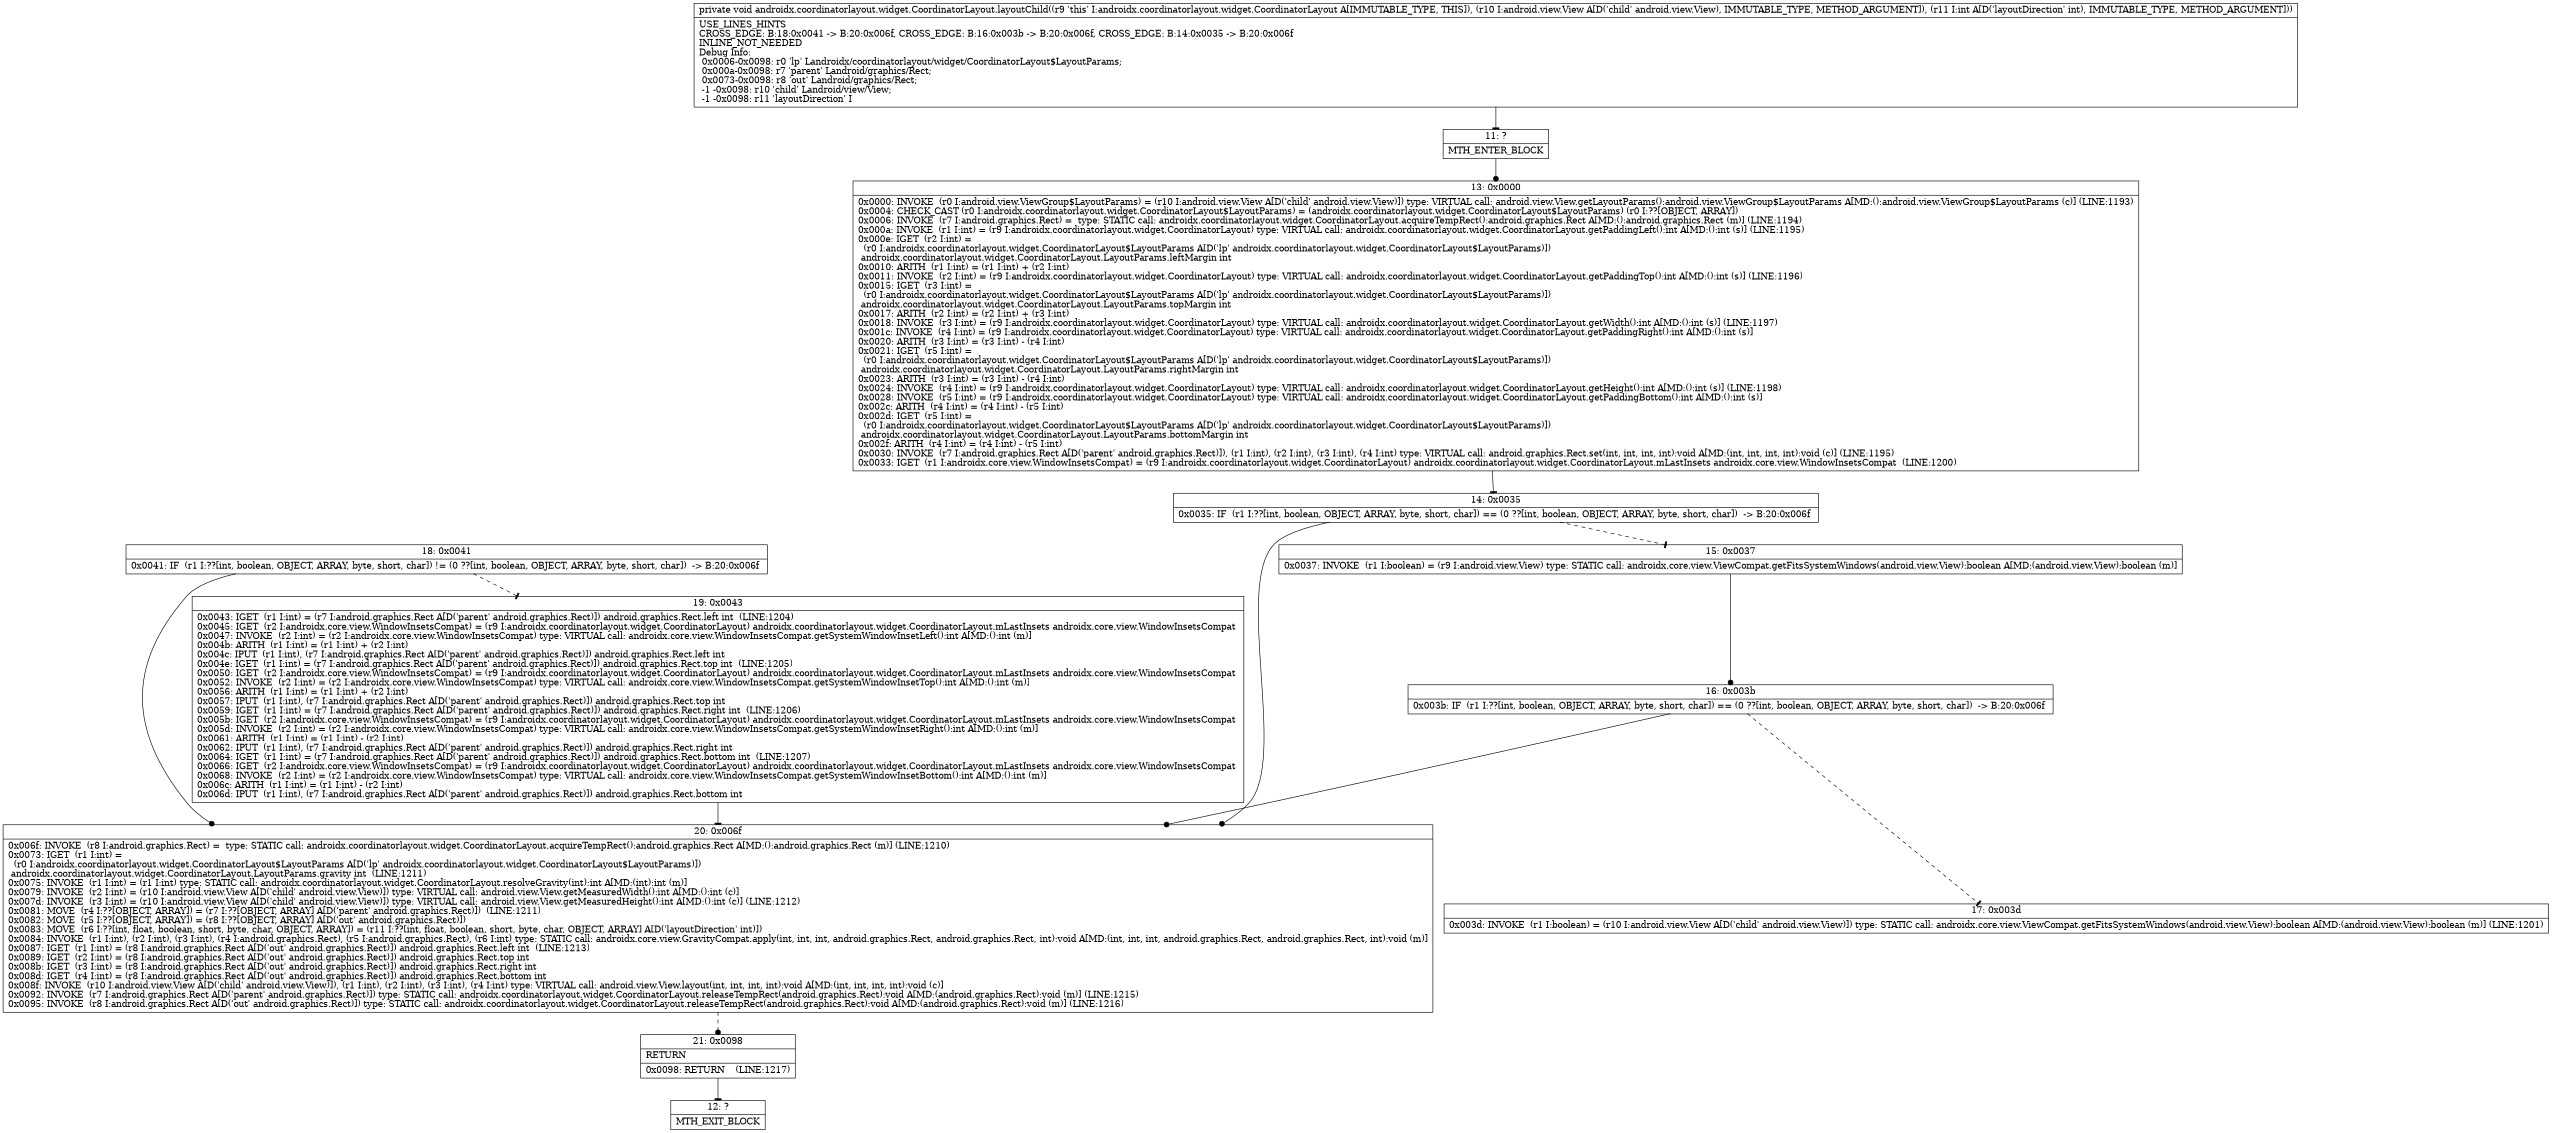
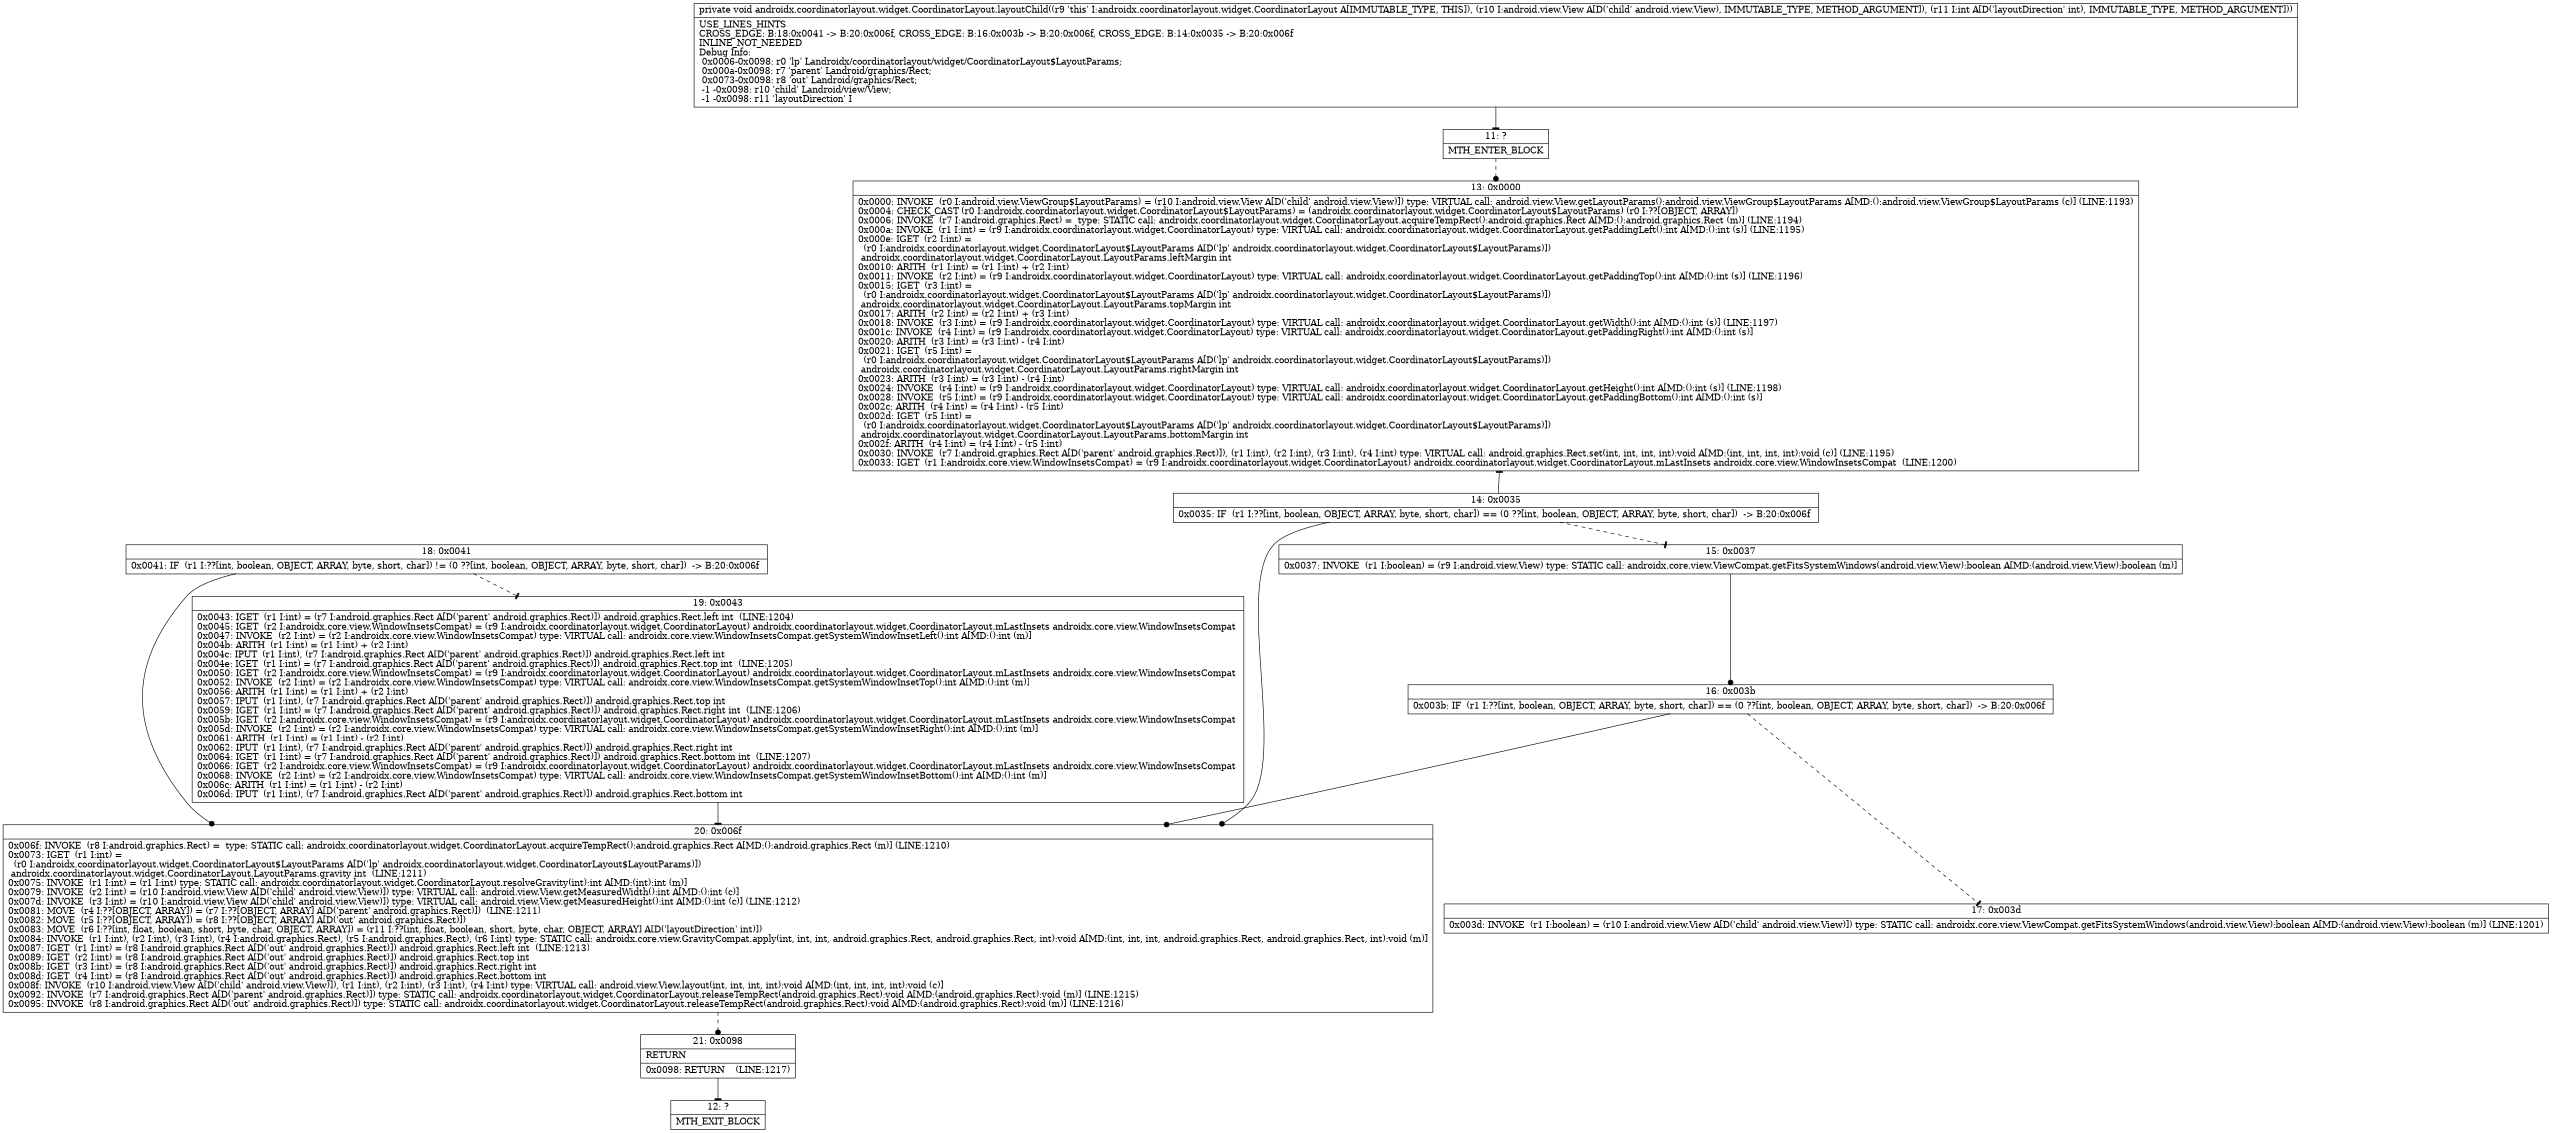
(1496, 167) -> (1496, 167)
(1493, 480) -> (1499, 484)
